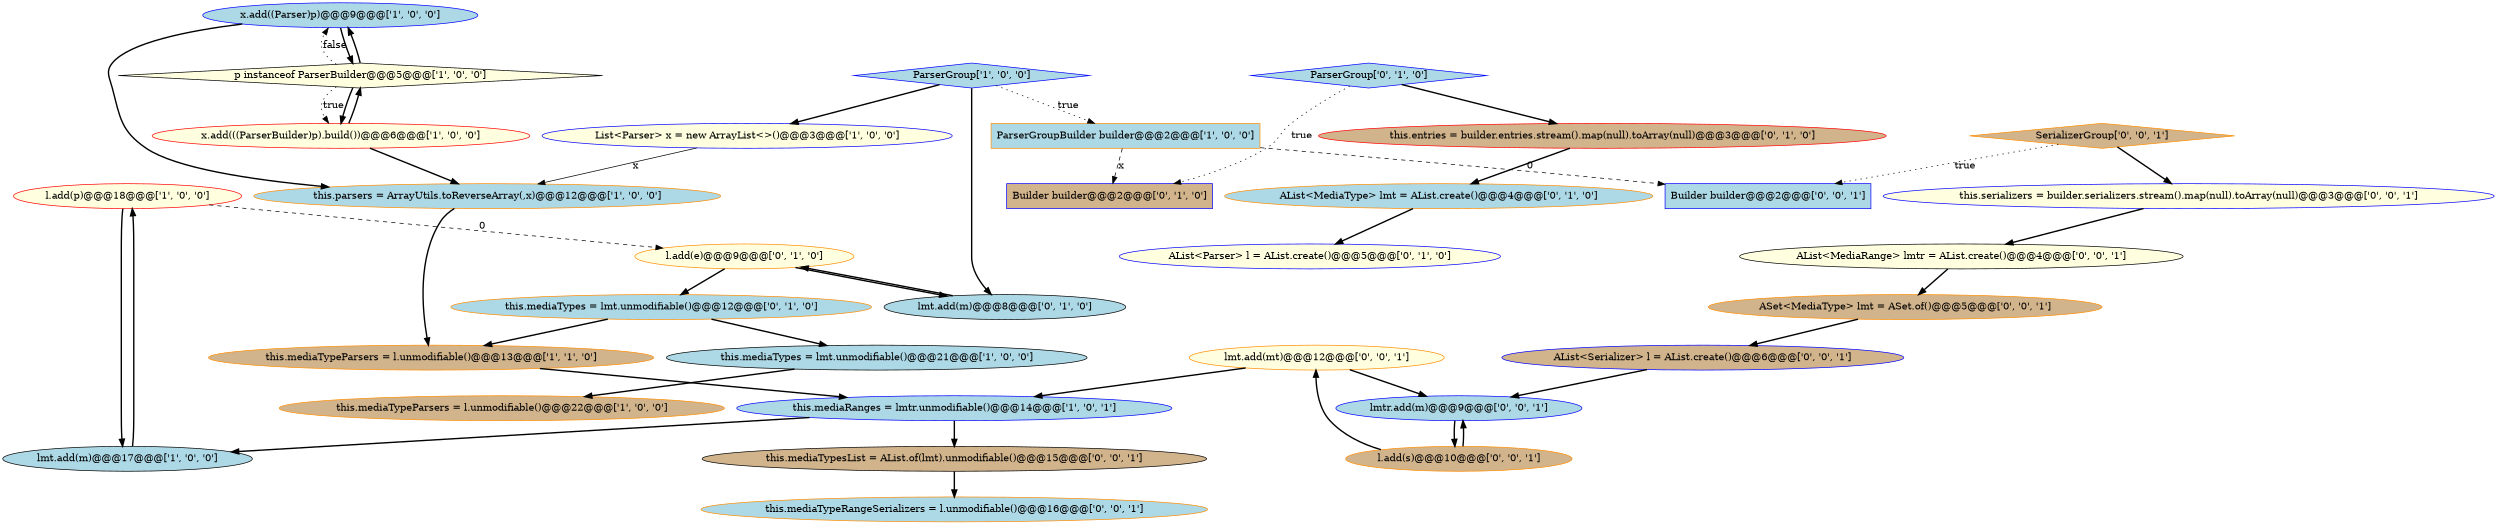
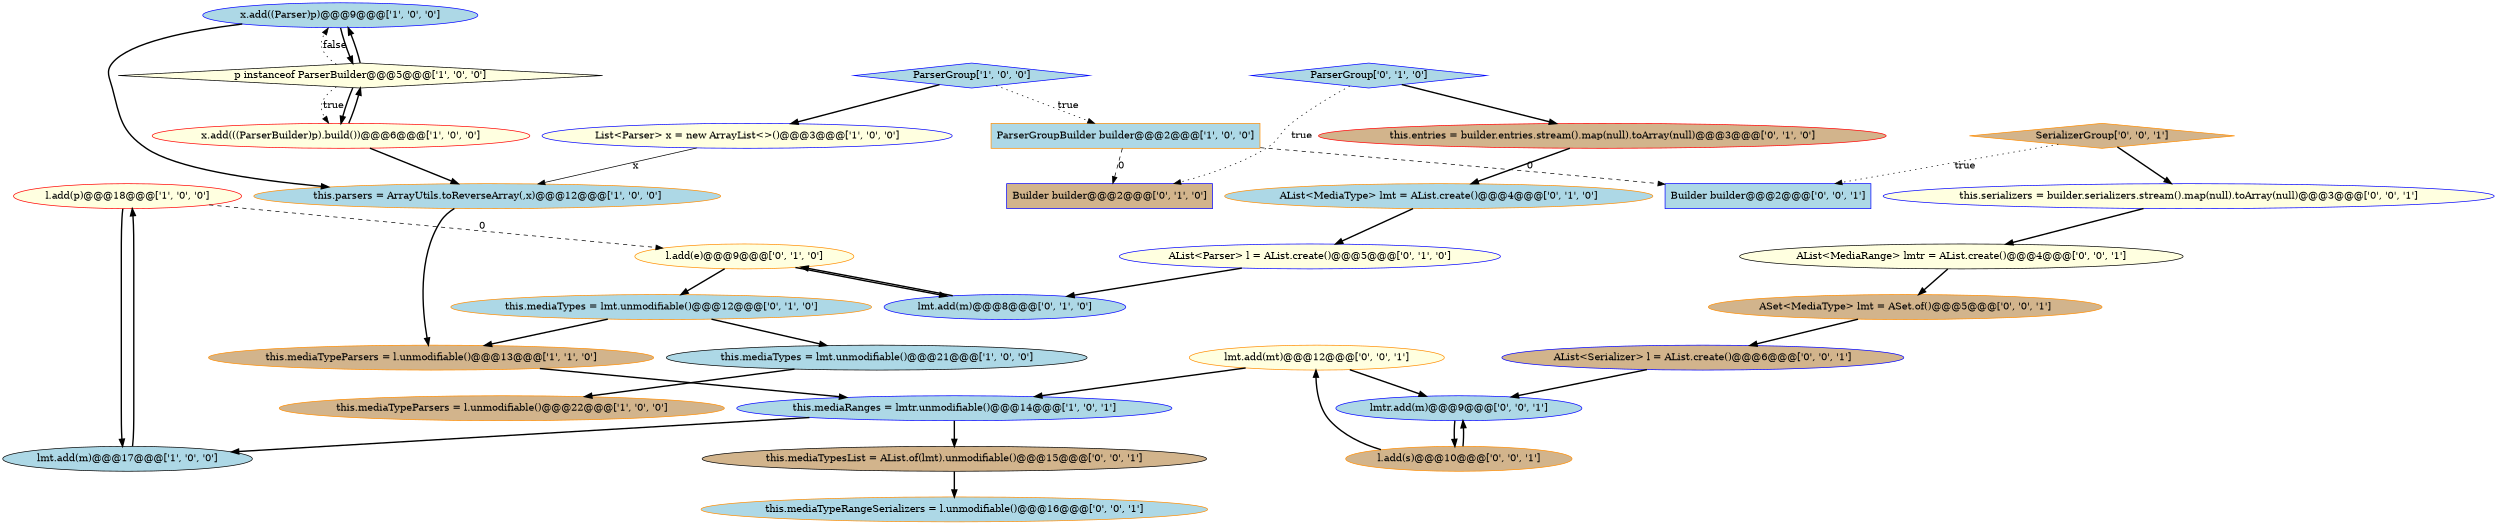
(1121, 166) -> (1121, 166)
(972, 191) -> (1158, 282)
(1005, 307) -> (1005, 307)
